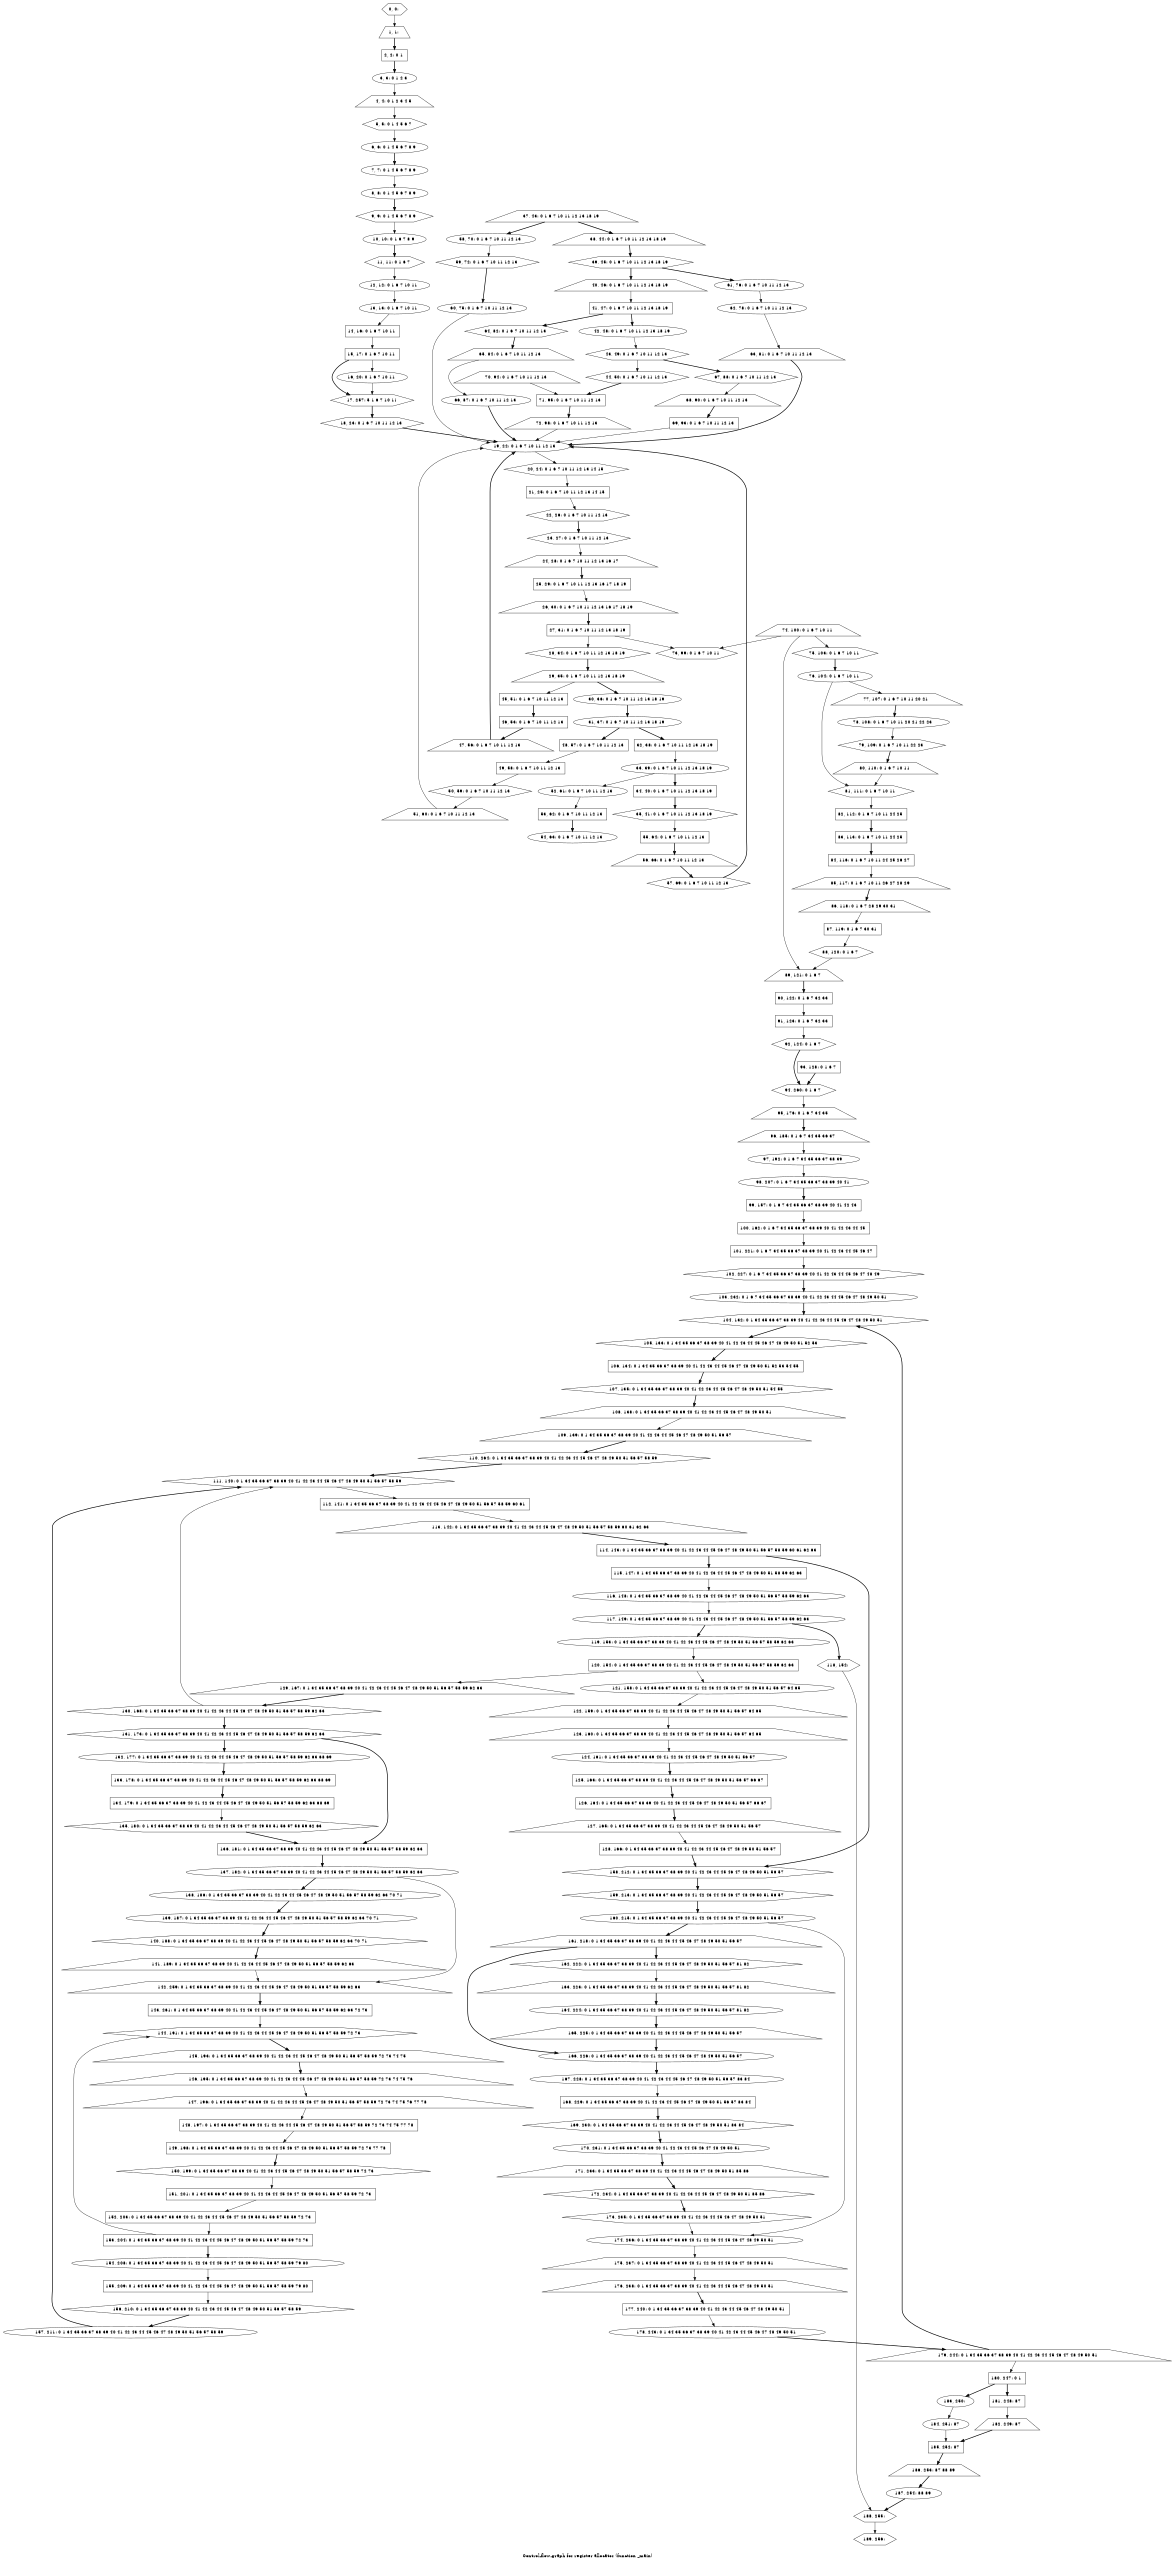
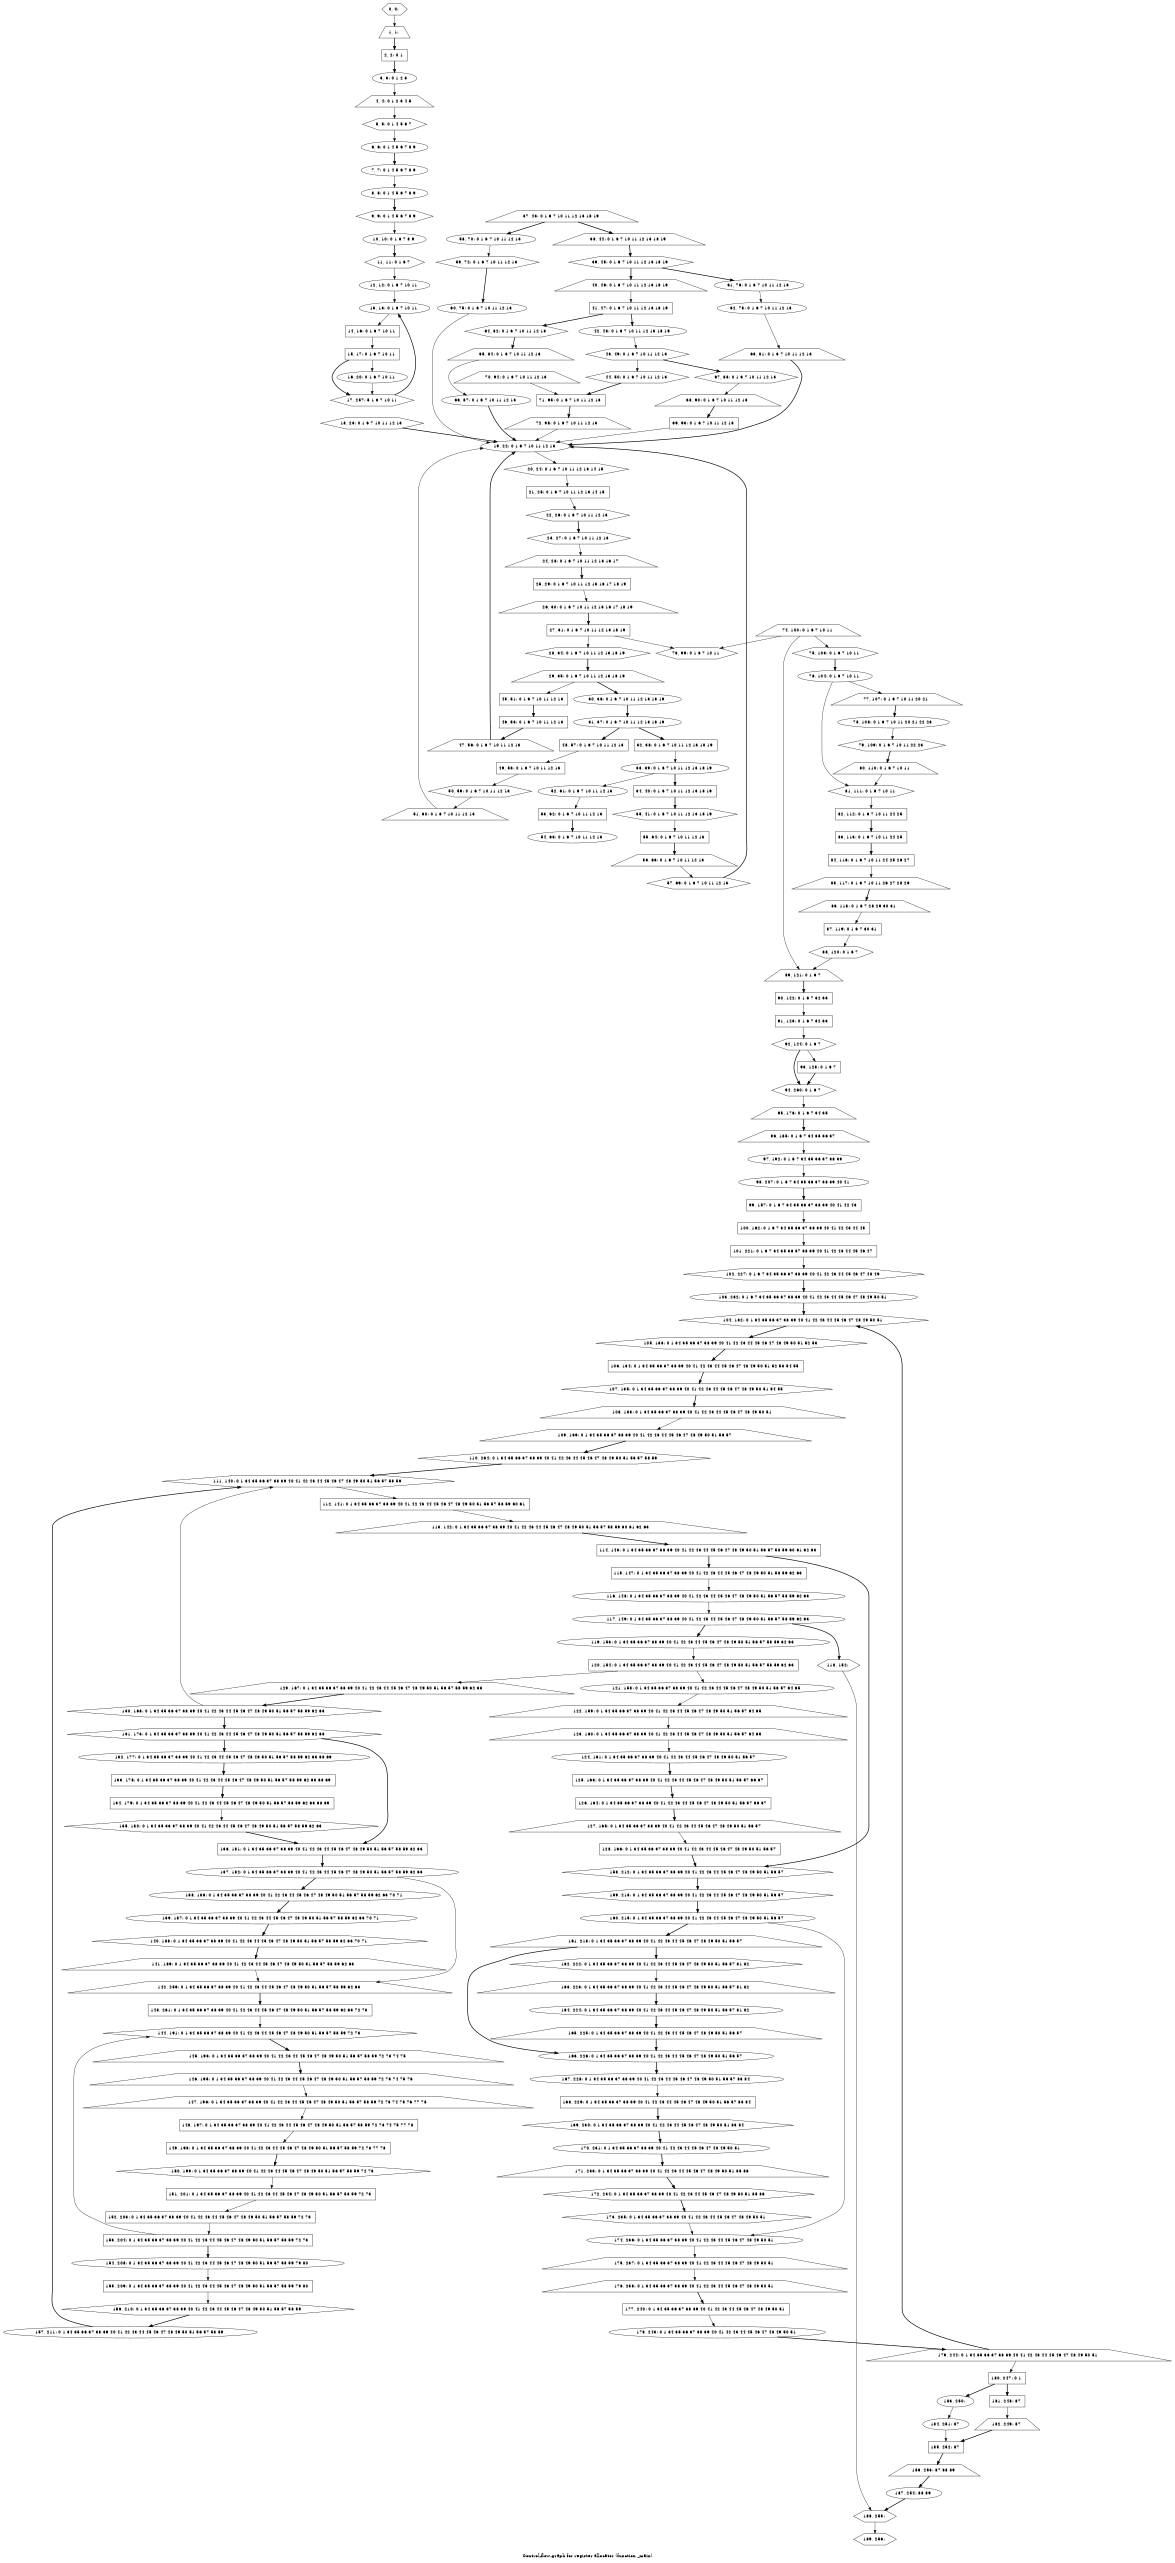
(372, 410) -> (415, 359)
(685, 871) -> (685, 871)
none -> (811, 1054)
